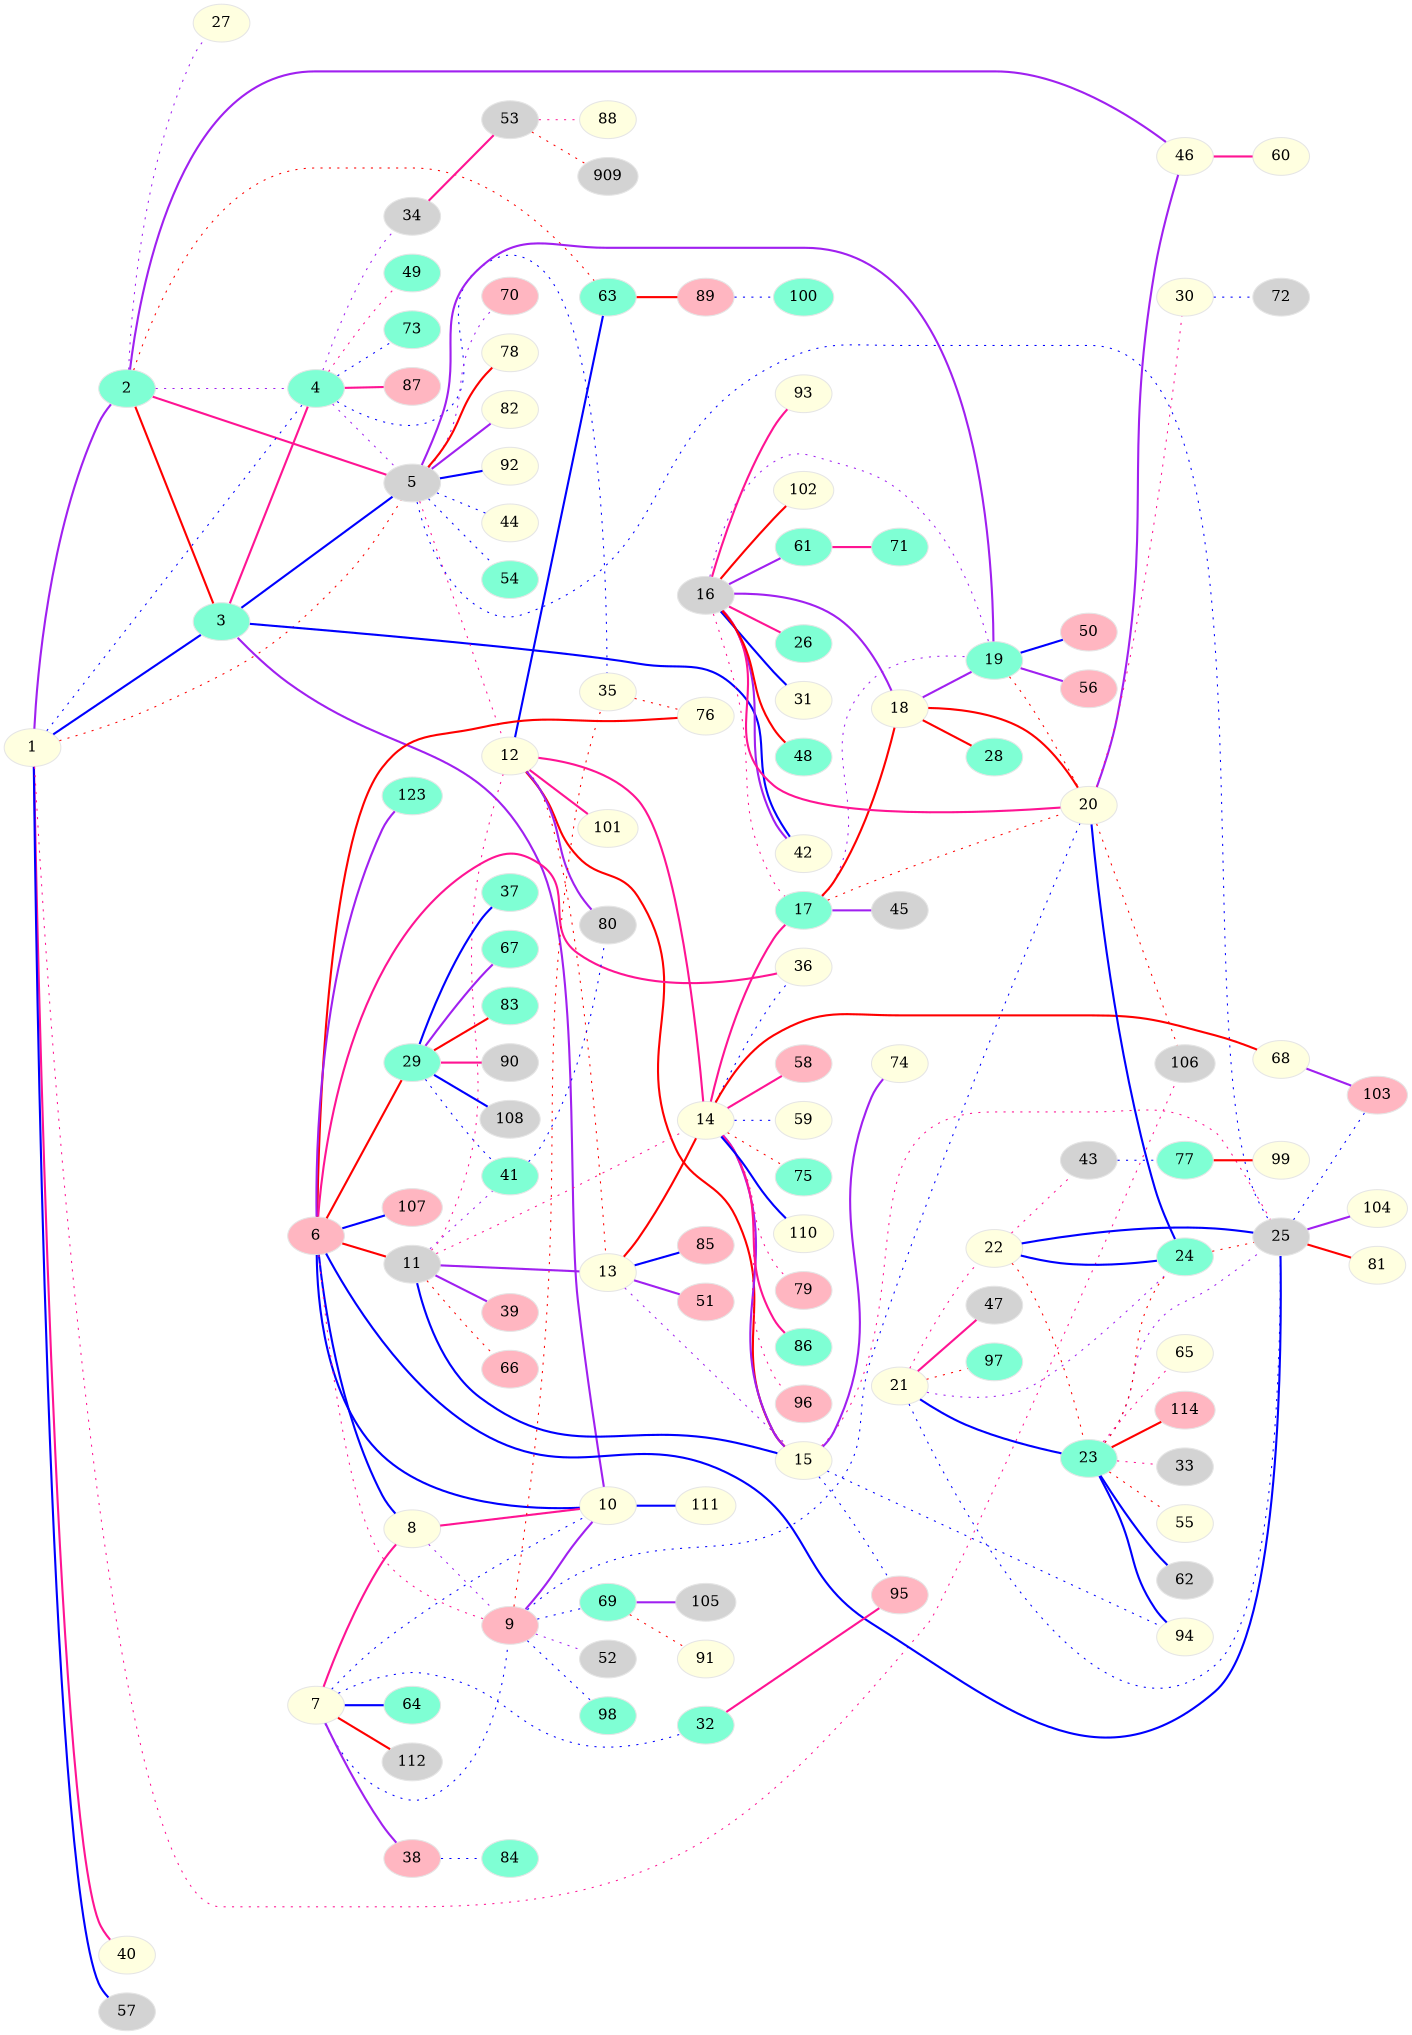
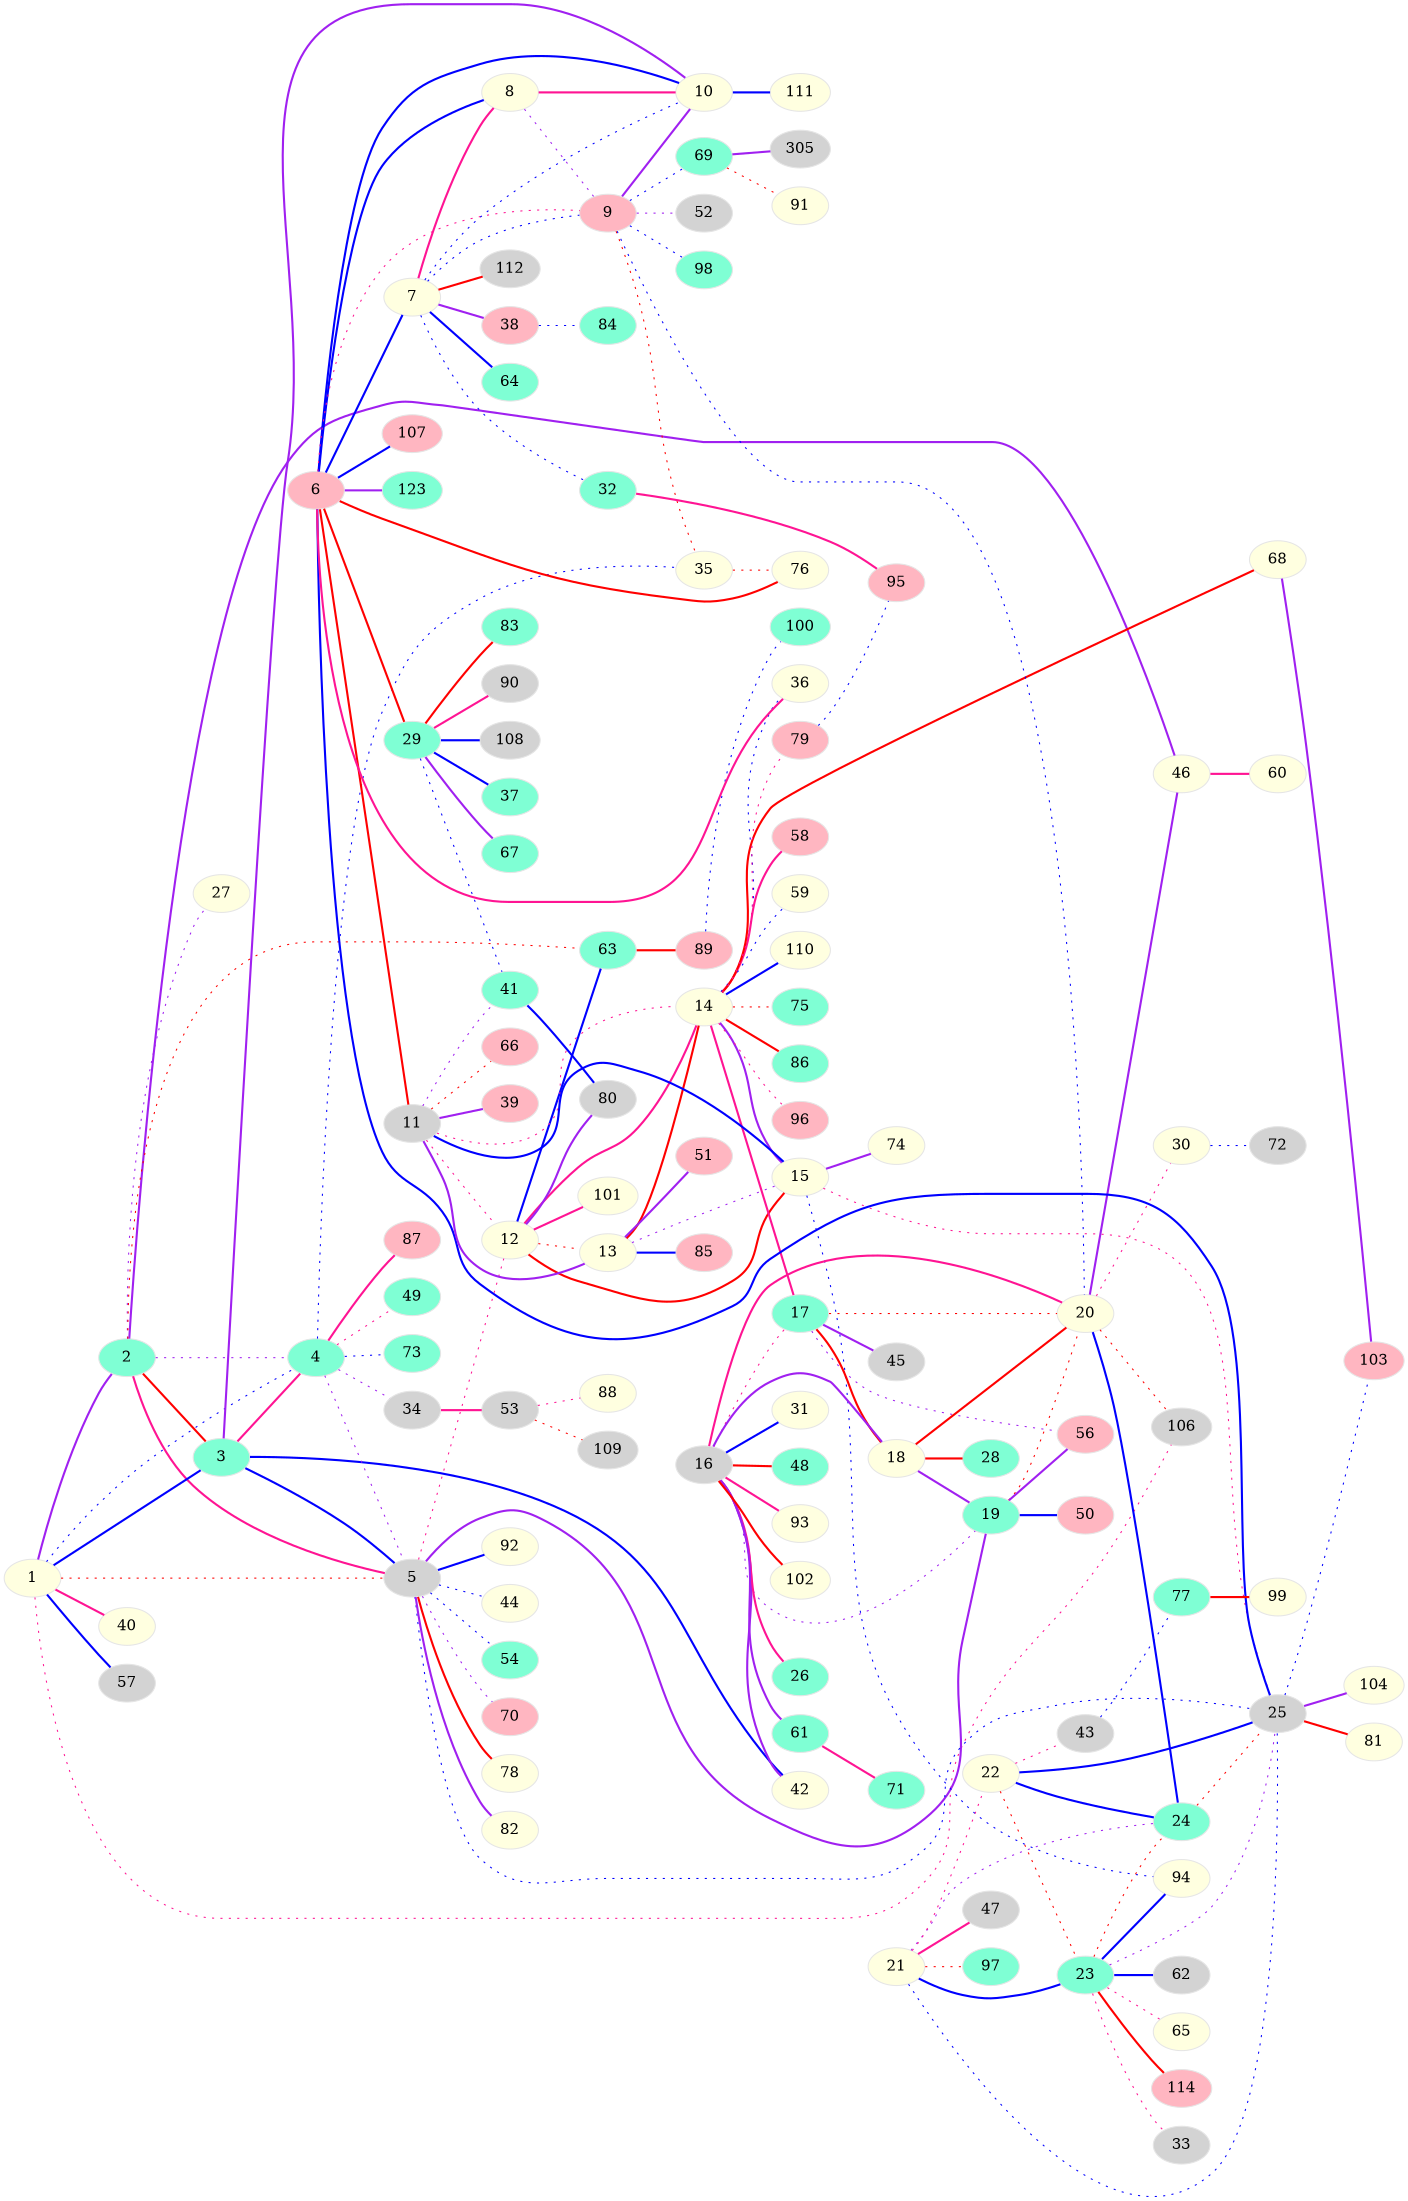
(608, 176) -> (608, 1450)
none -> (364, 394)
(843, 737) -> (921, 1408)
(579, 1058) -> (562, 1043)
(760, 1287) -> (752, 1035)
(1185, 1524) -> none
(855, 1526) -> (858, 666)
(706, 1602) -> (800, 149)
